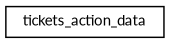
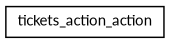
(85, 22) -> (85, 22)
